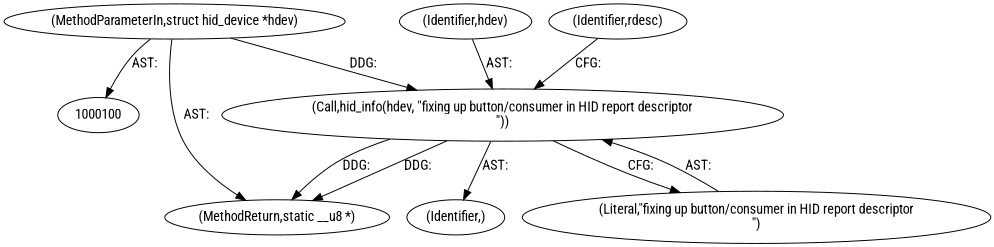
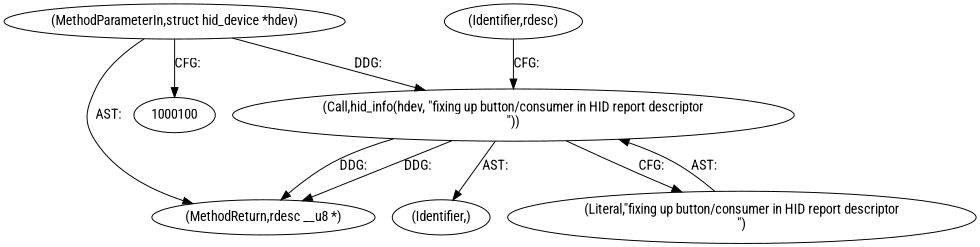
(466, 21) -> none
(146, 64) -> (189, 64)
(277, 217) -> (263, 217)
